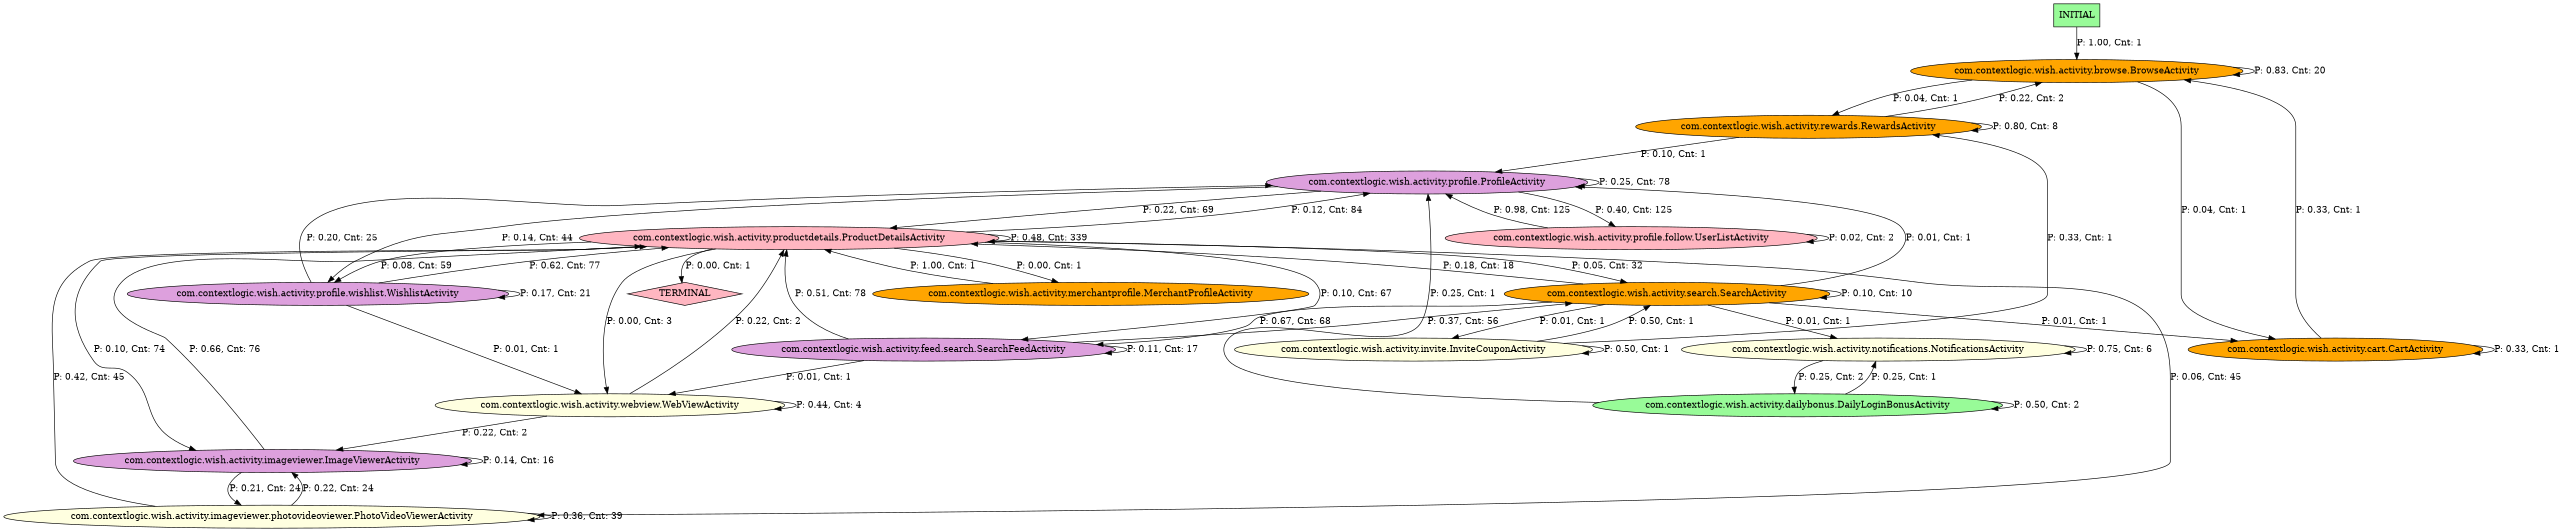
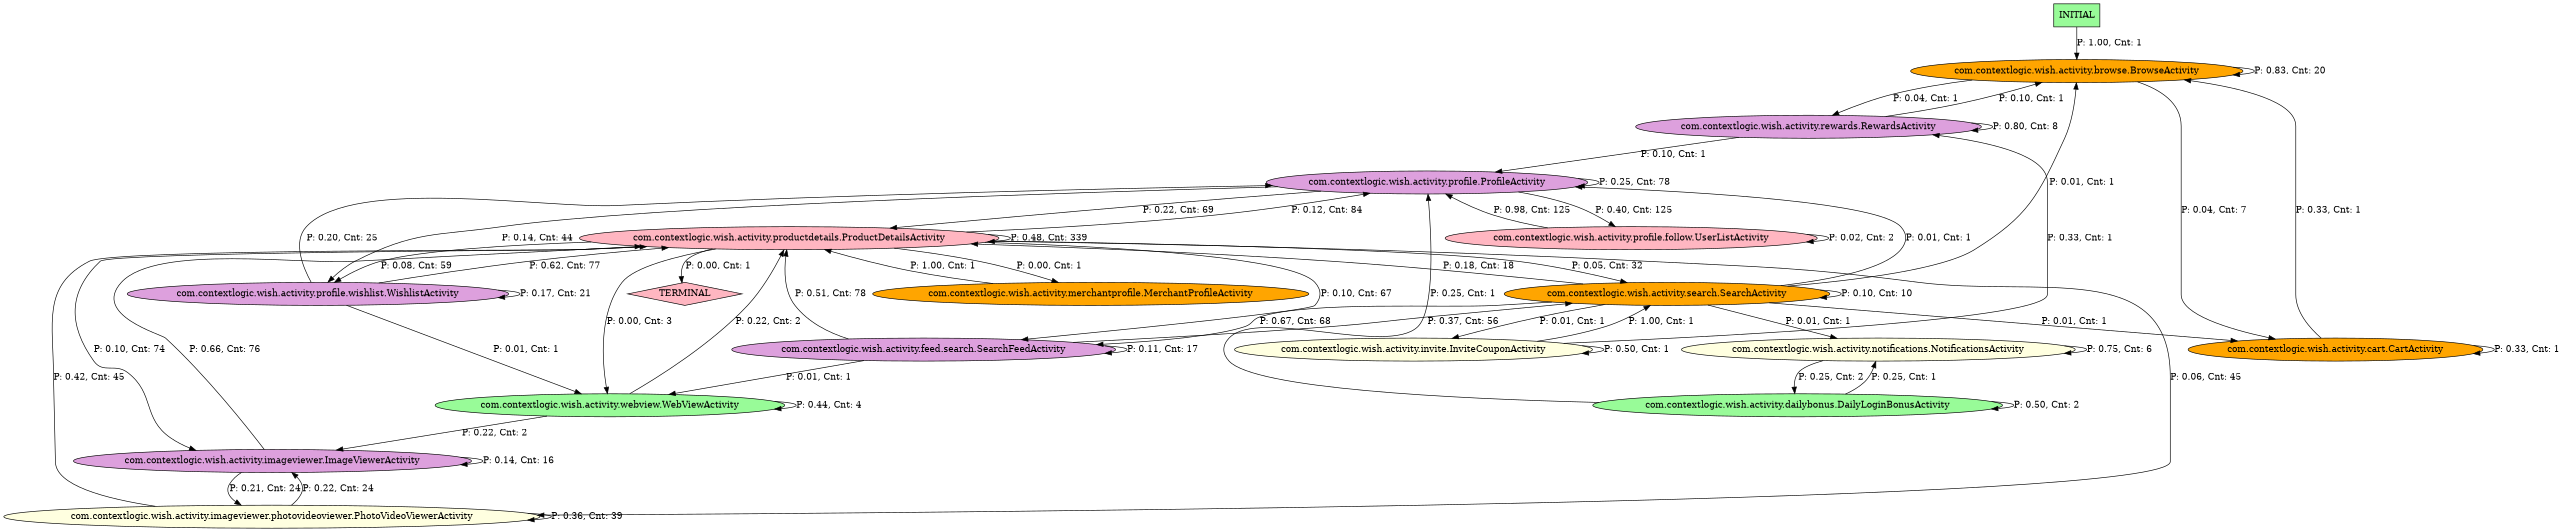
(2032, 99) -> (2032, 99)
(1809, 127) -> (1809, 127)
(2214, 210) -> (2214, 210)
none -> (1977, 248)
(1662, 322) -> (1662, 322)
(610, 405) -> (610, 405)
